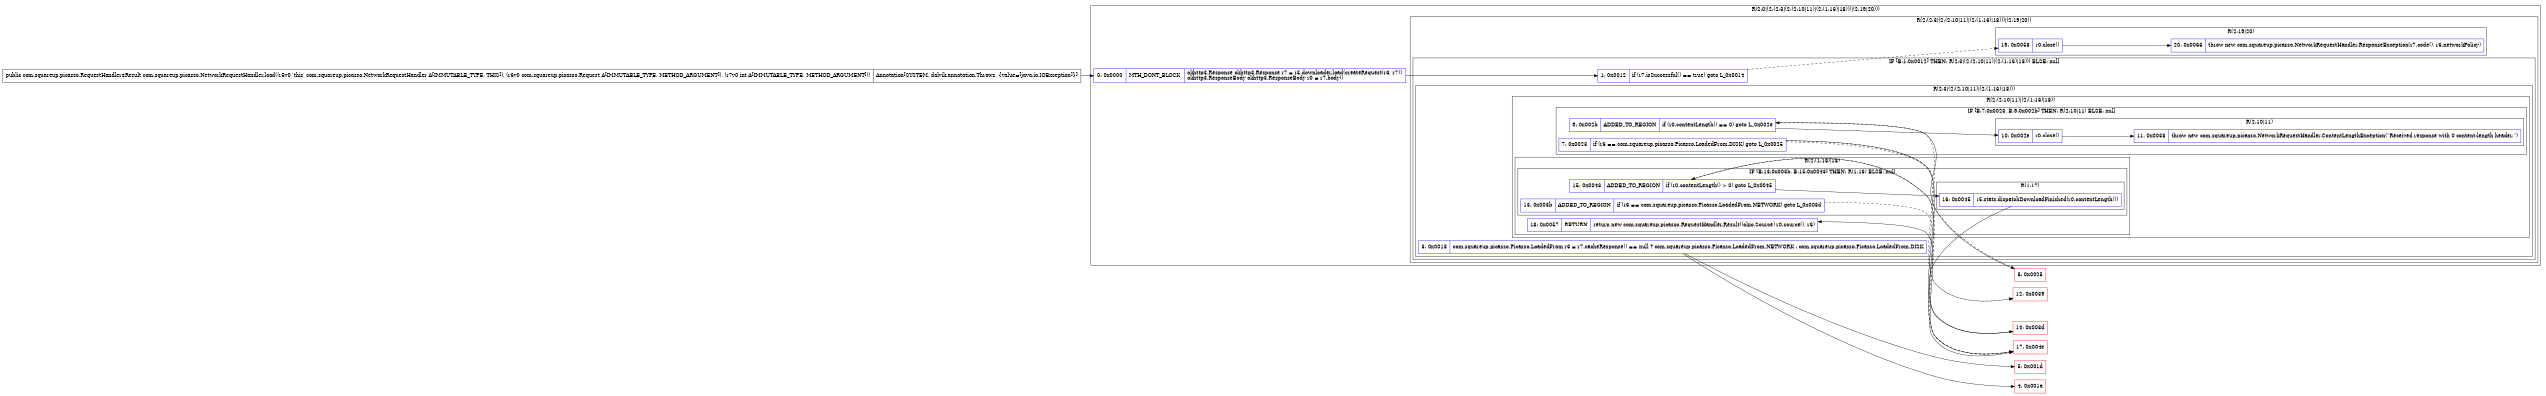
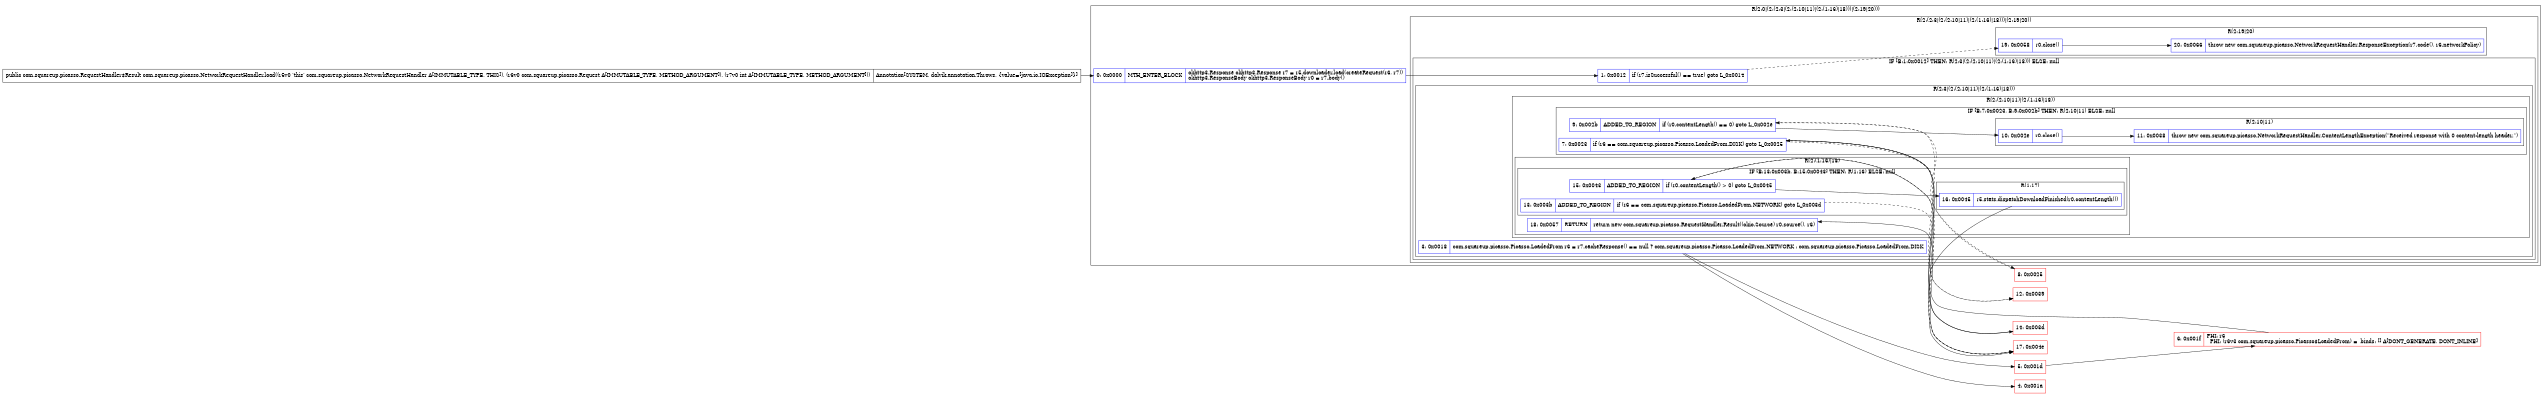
(1155, 76) -> (1155, 76)
(1935, 148) -> (1935, 148)
none -> (2327, 339)
